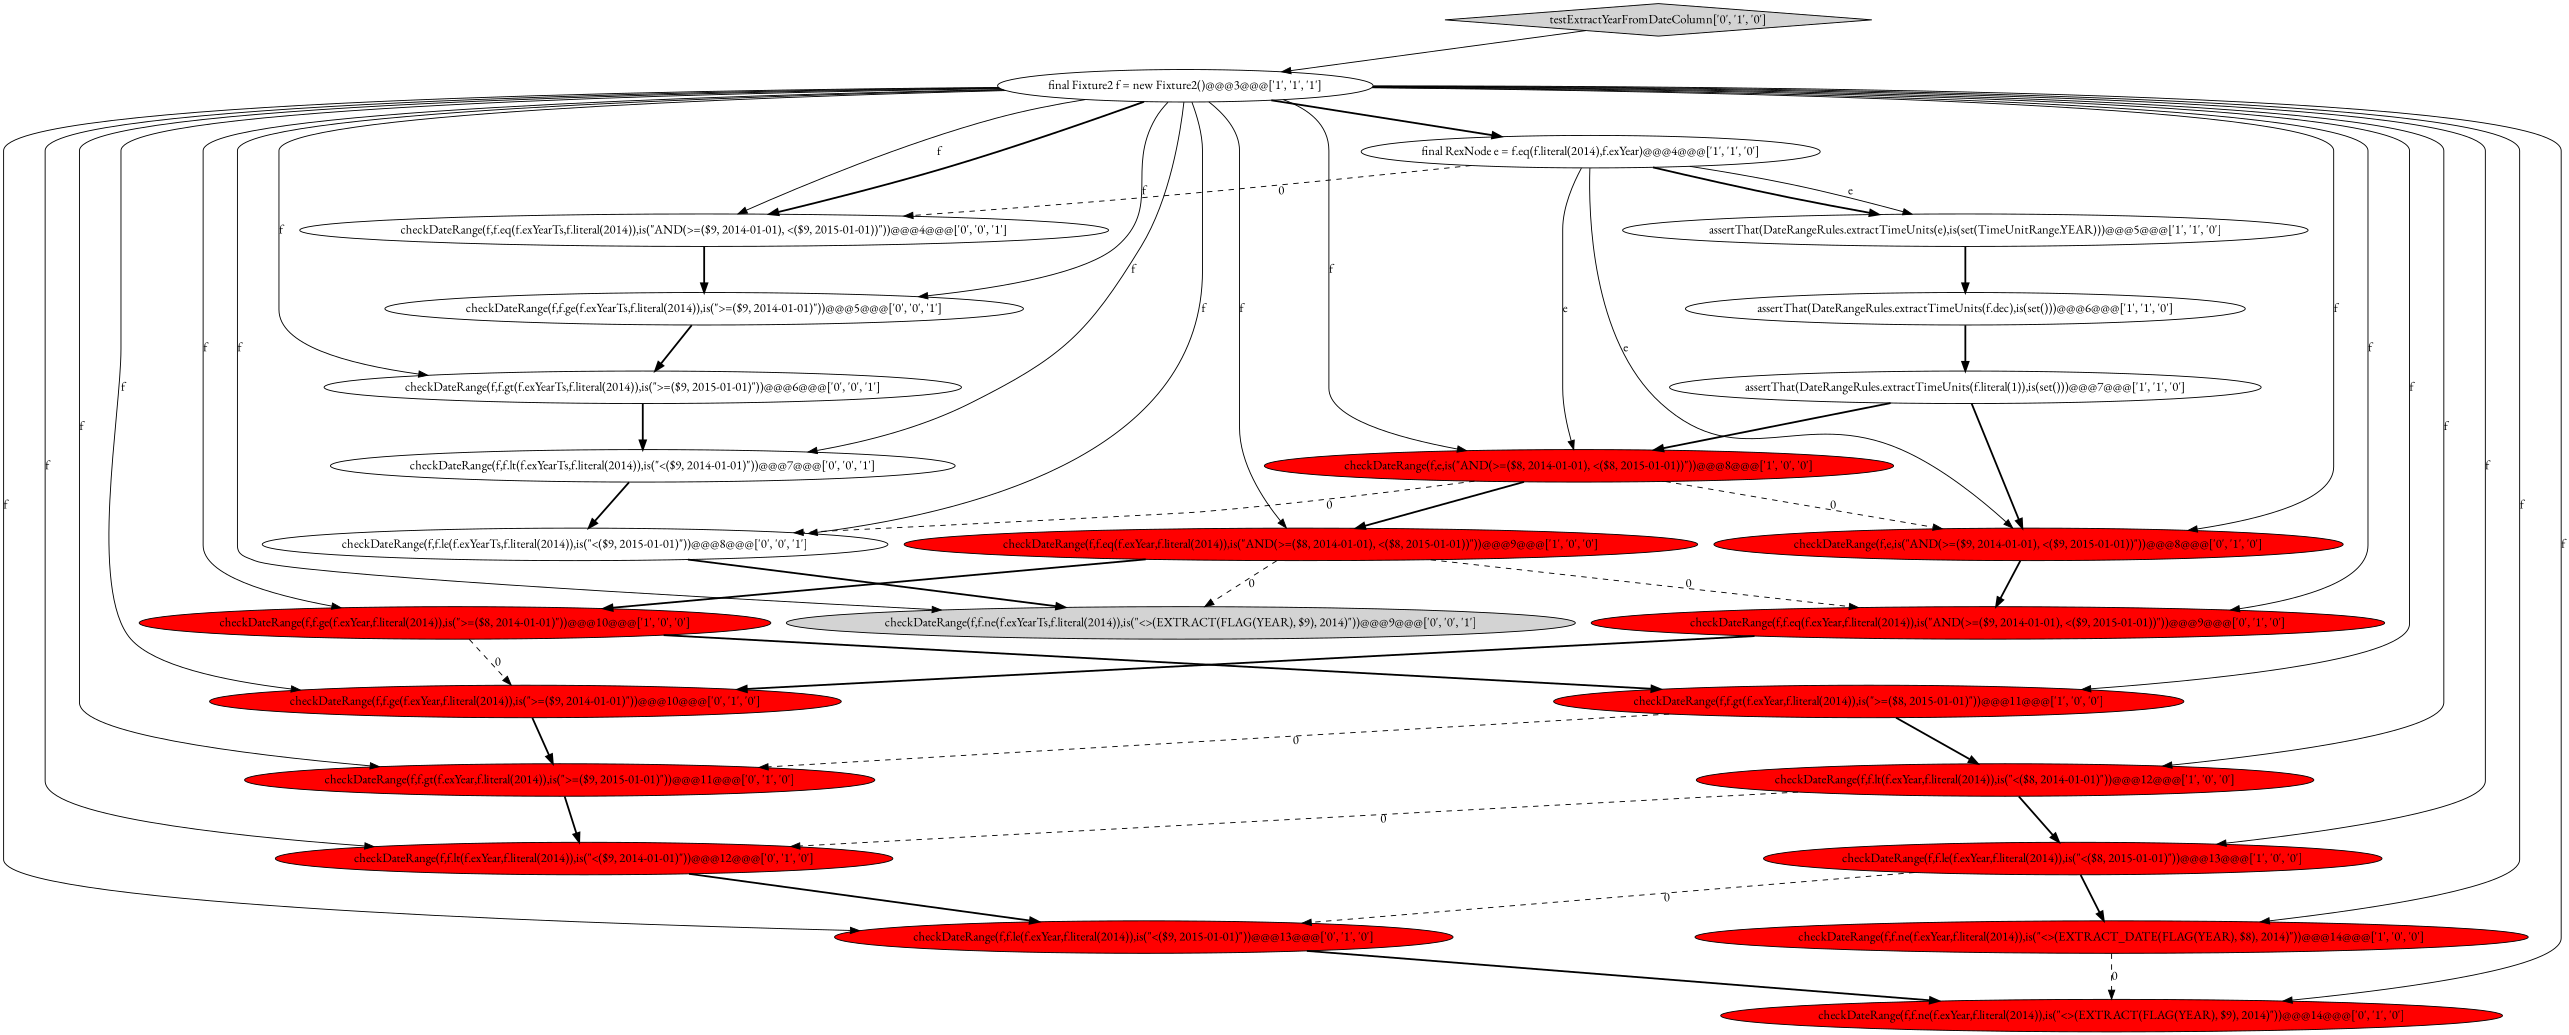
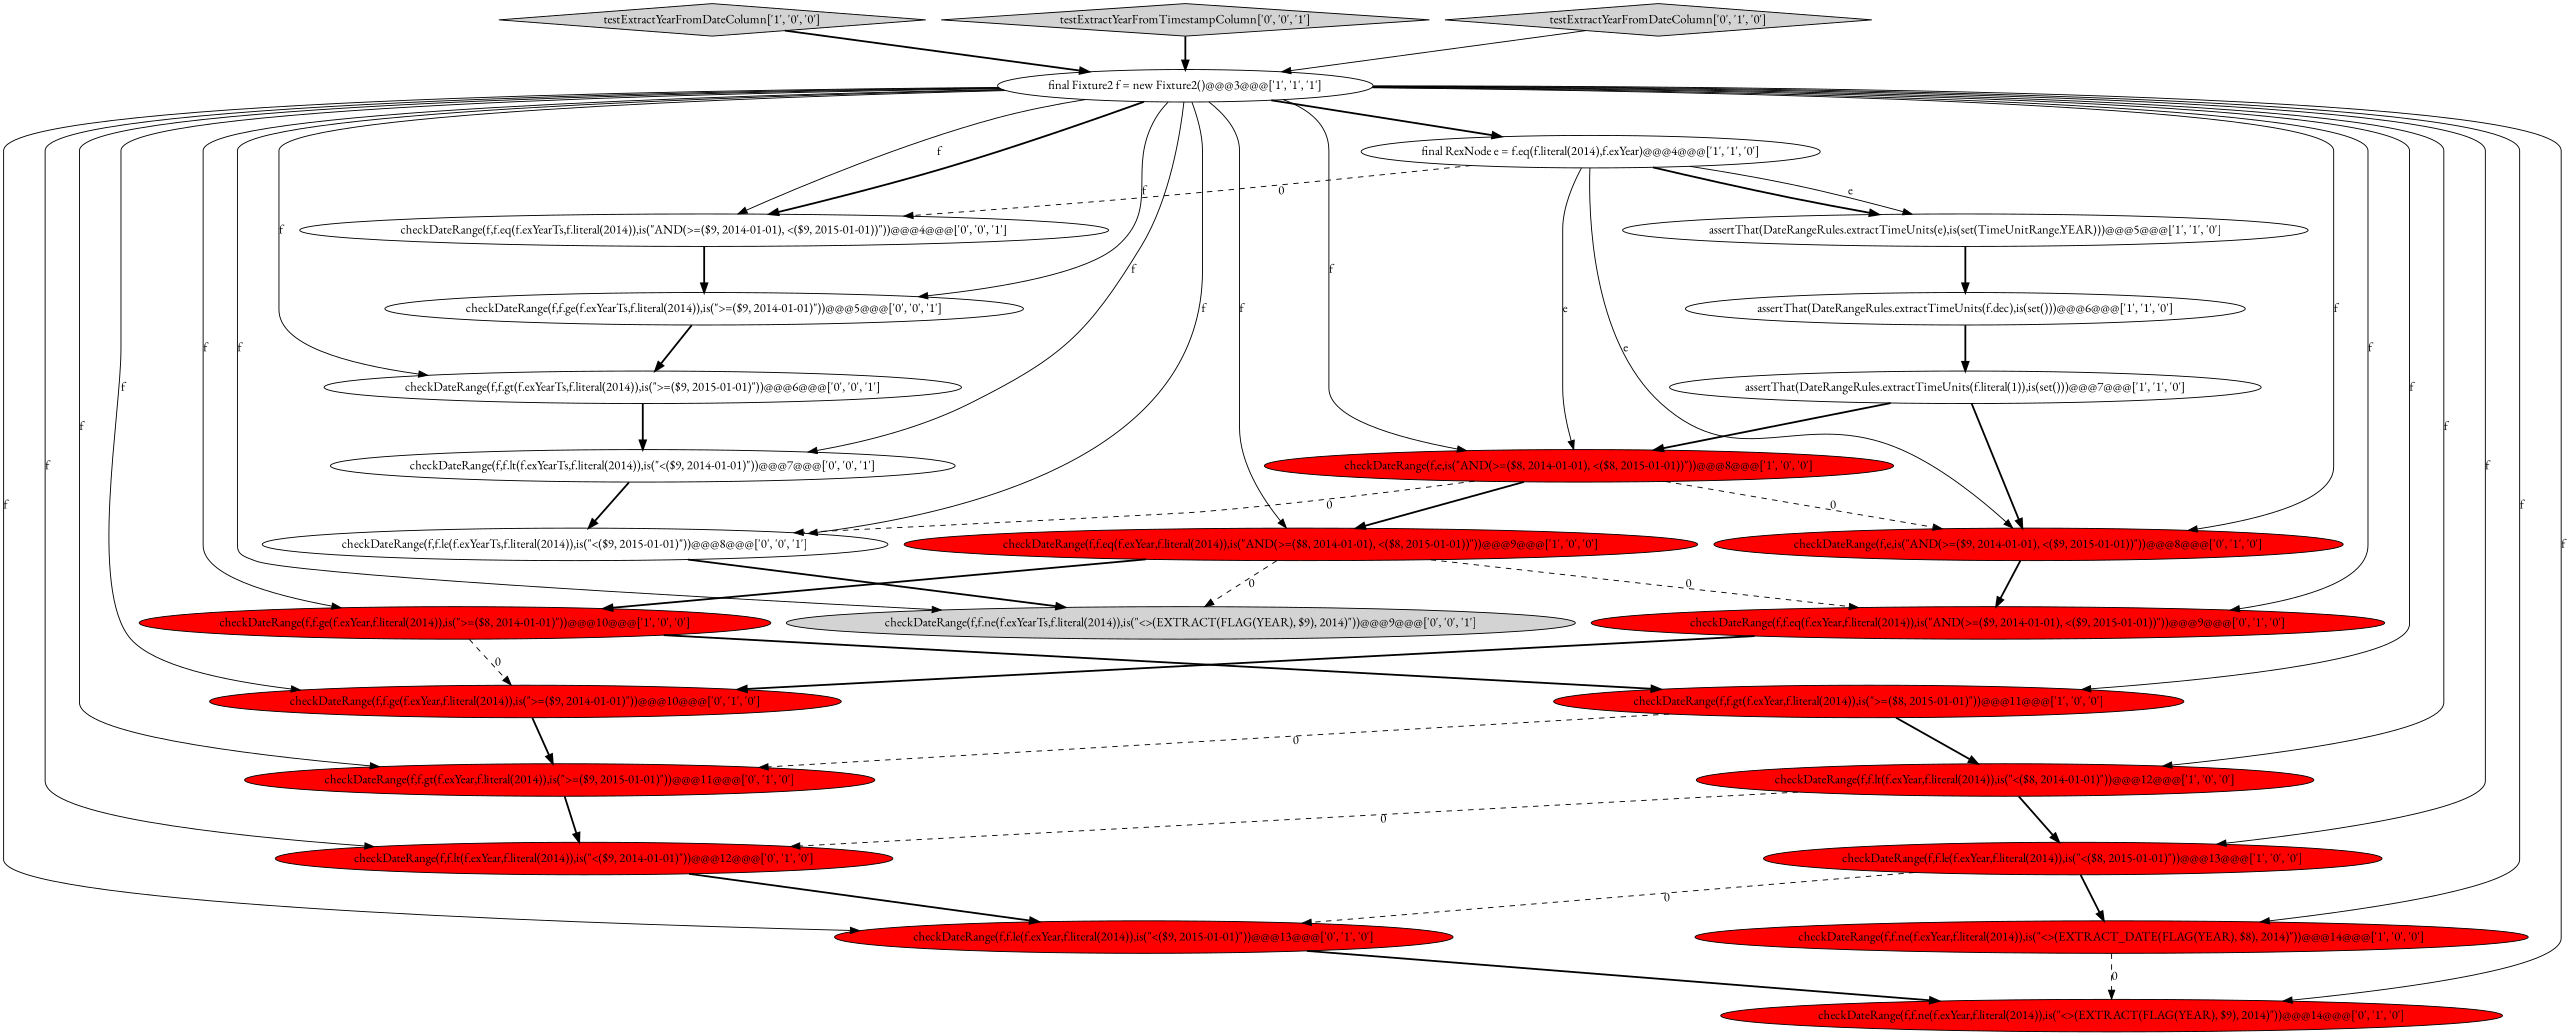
none -> (712, 20)
none -> (1185, 20)
